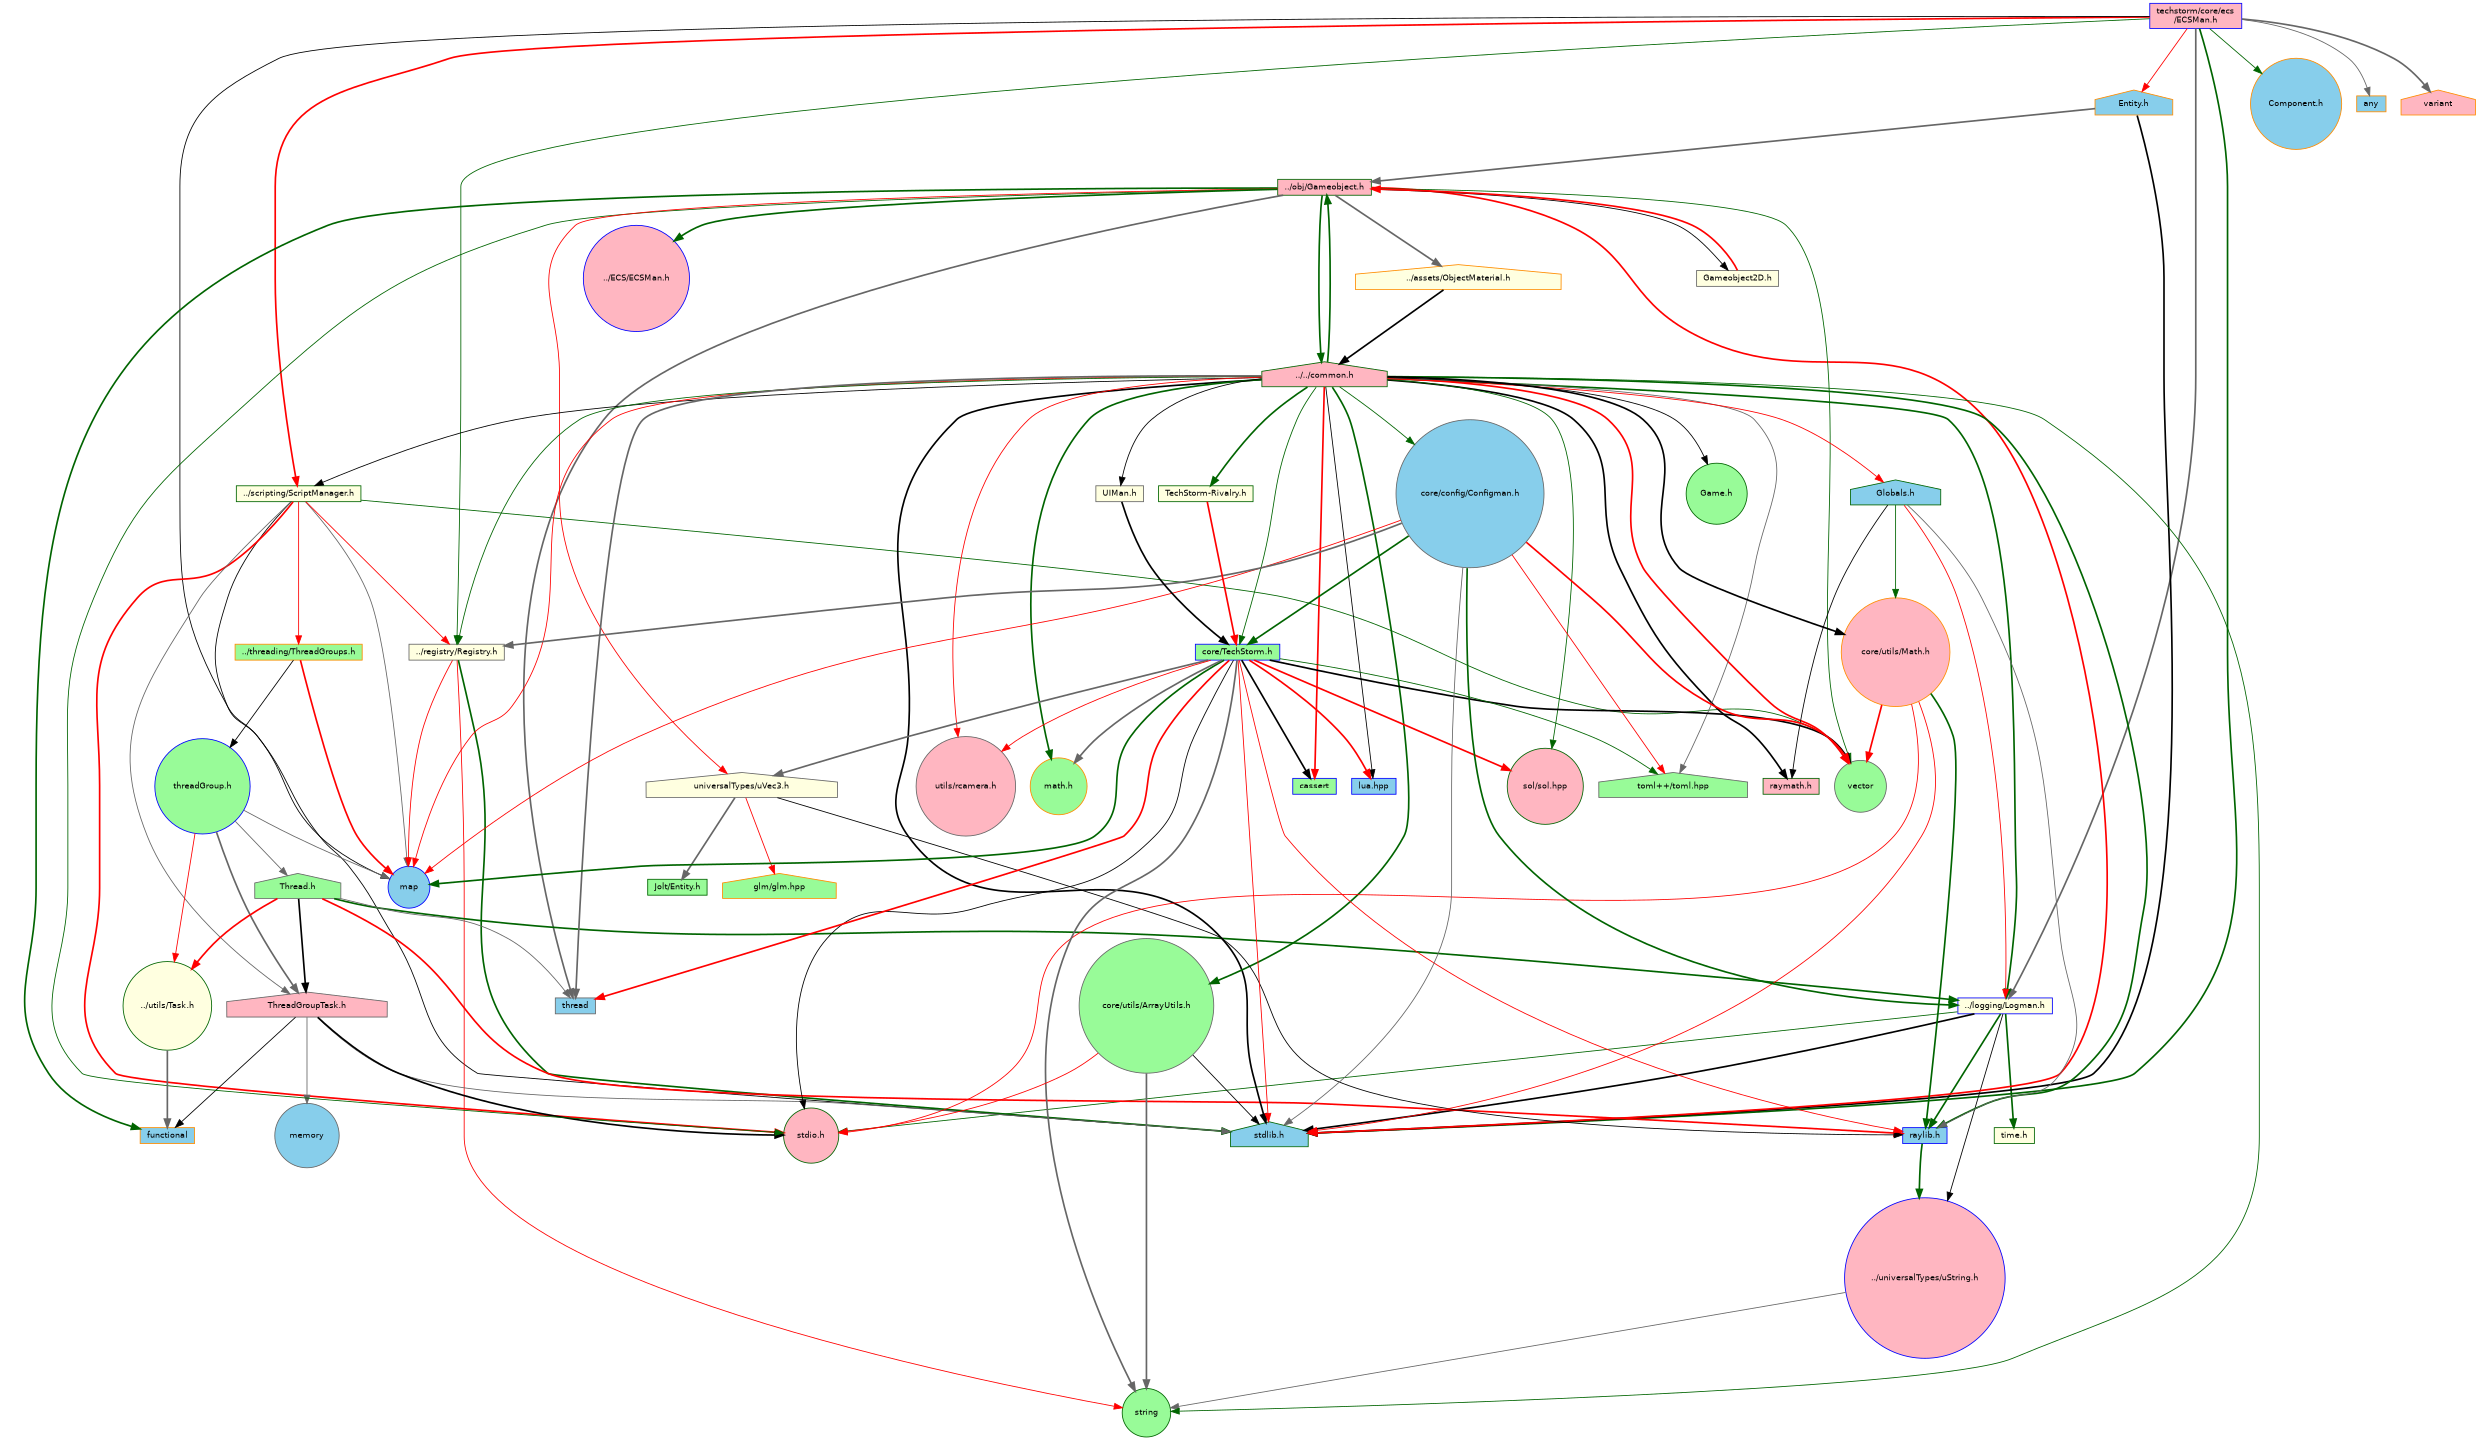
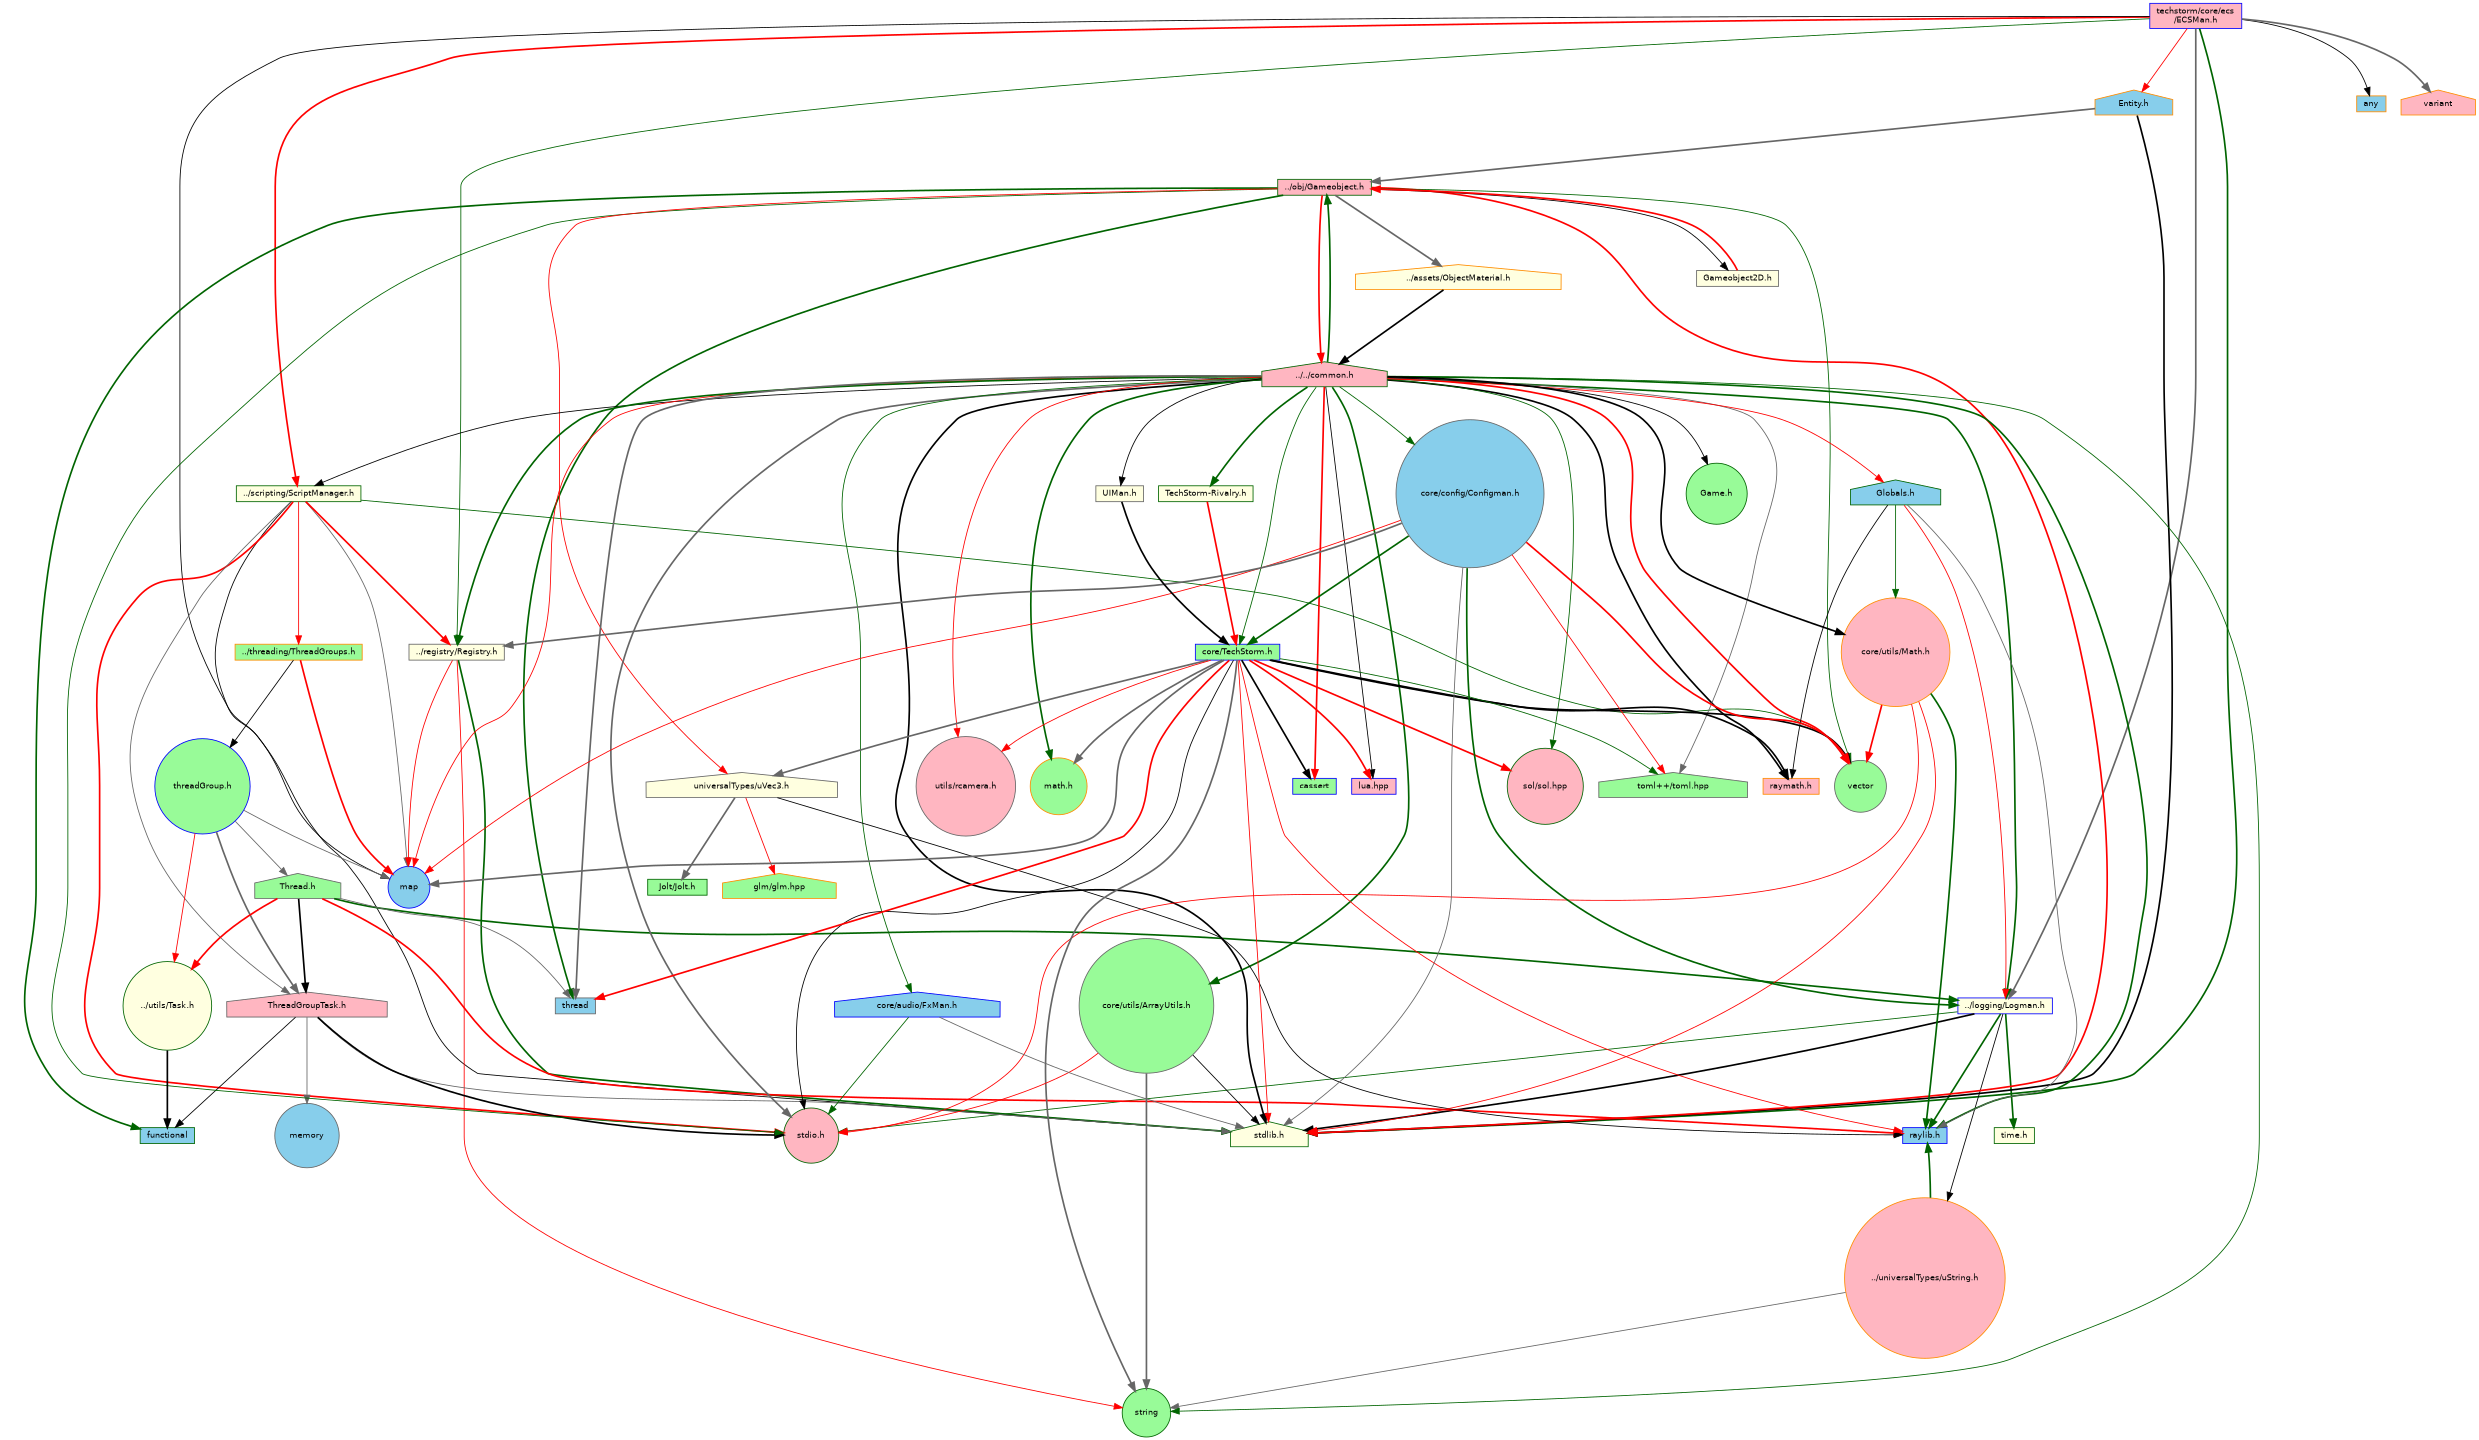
(2314, 38) -> (2314, 38)
(2296, 104) -> none
(1319, 274) -> (1319, 274)
(636, 278) -> none
(655, 378) -> (655, 378)
(584, 418) -> (584, 418)
none -> (684, 550)
(375, 570) -> (375, 570)
none -> (1536, 708)
(1374, 786) -> (1374, 786)
(1791, 786) -> (1791, 786)
(883, 861) -> (883, 861)
(677, 887) -> (677, 887)
none -> (917, 1006)
(167, 1092) -> (167, 1092)
(167, 1136) -> (167, 1136)
(1269, 1136) -> (1269, 1136)
(1920, 1166) -> (1930, 1175)
(1925, 1278) -> (1925, 1278)
